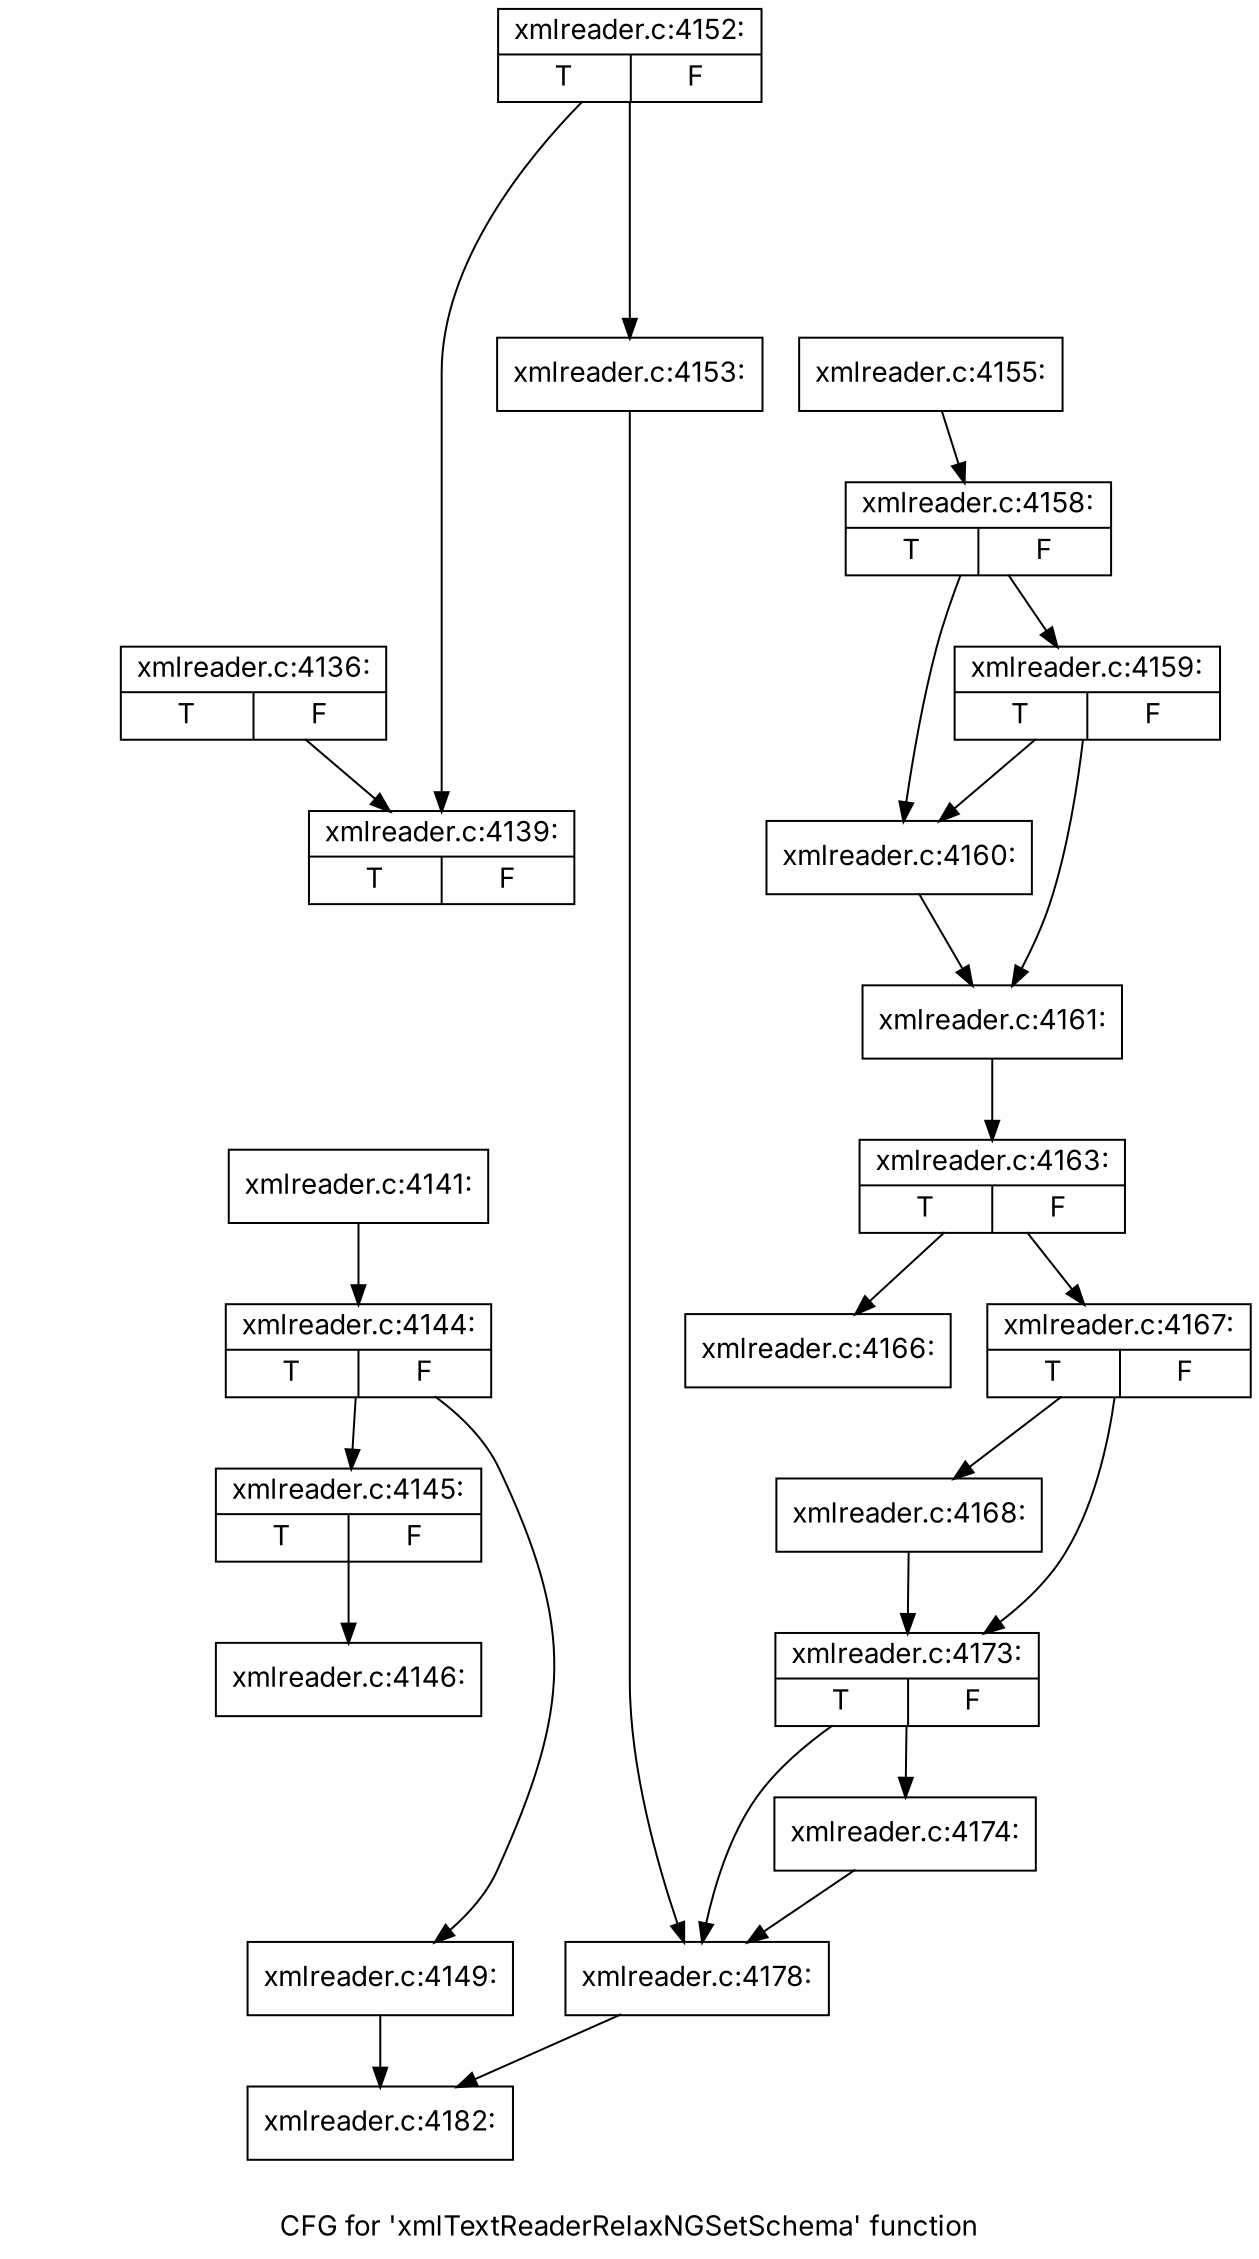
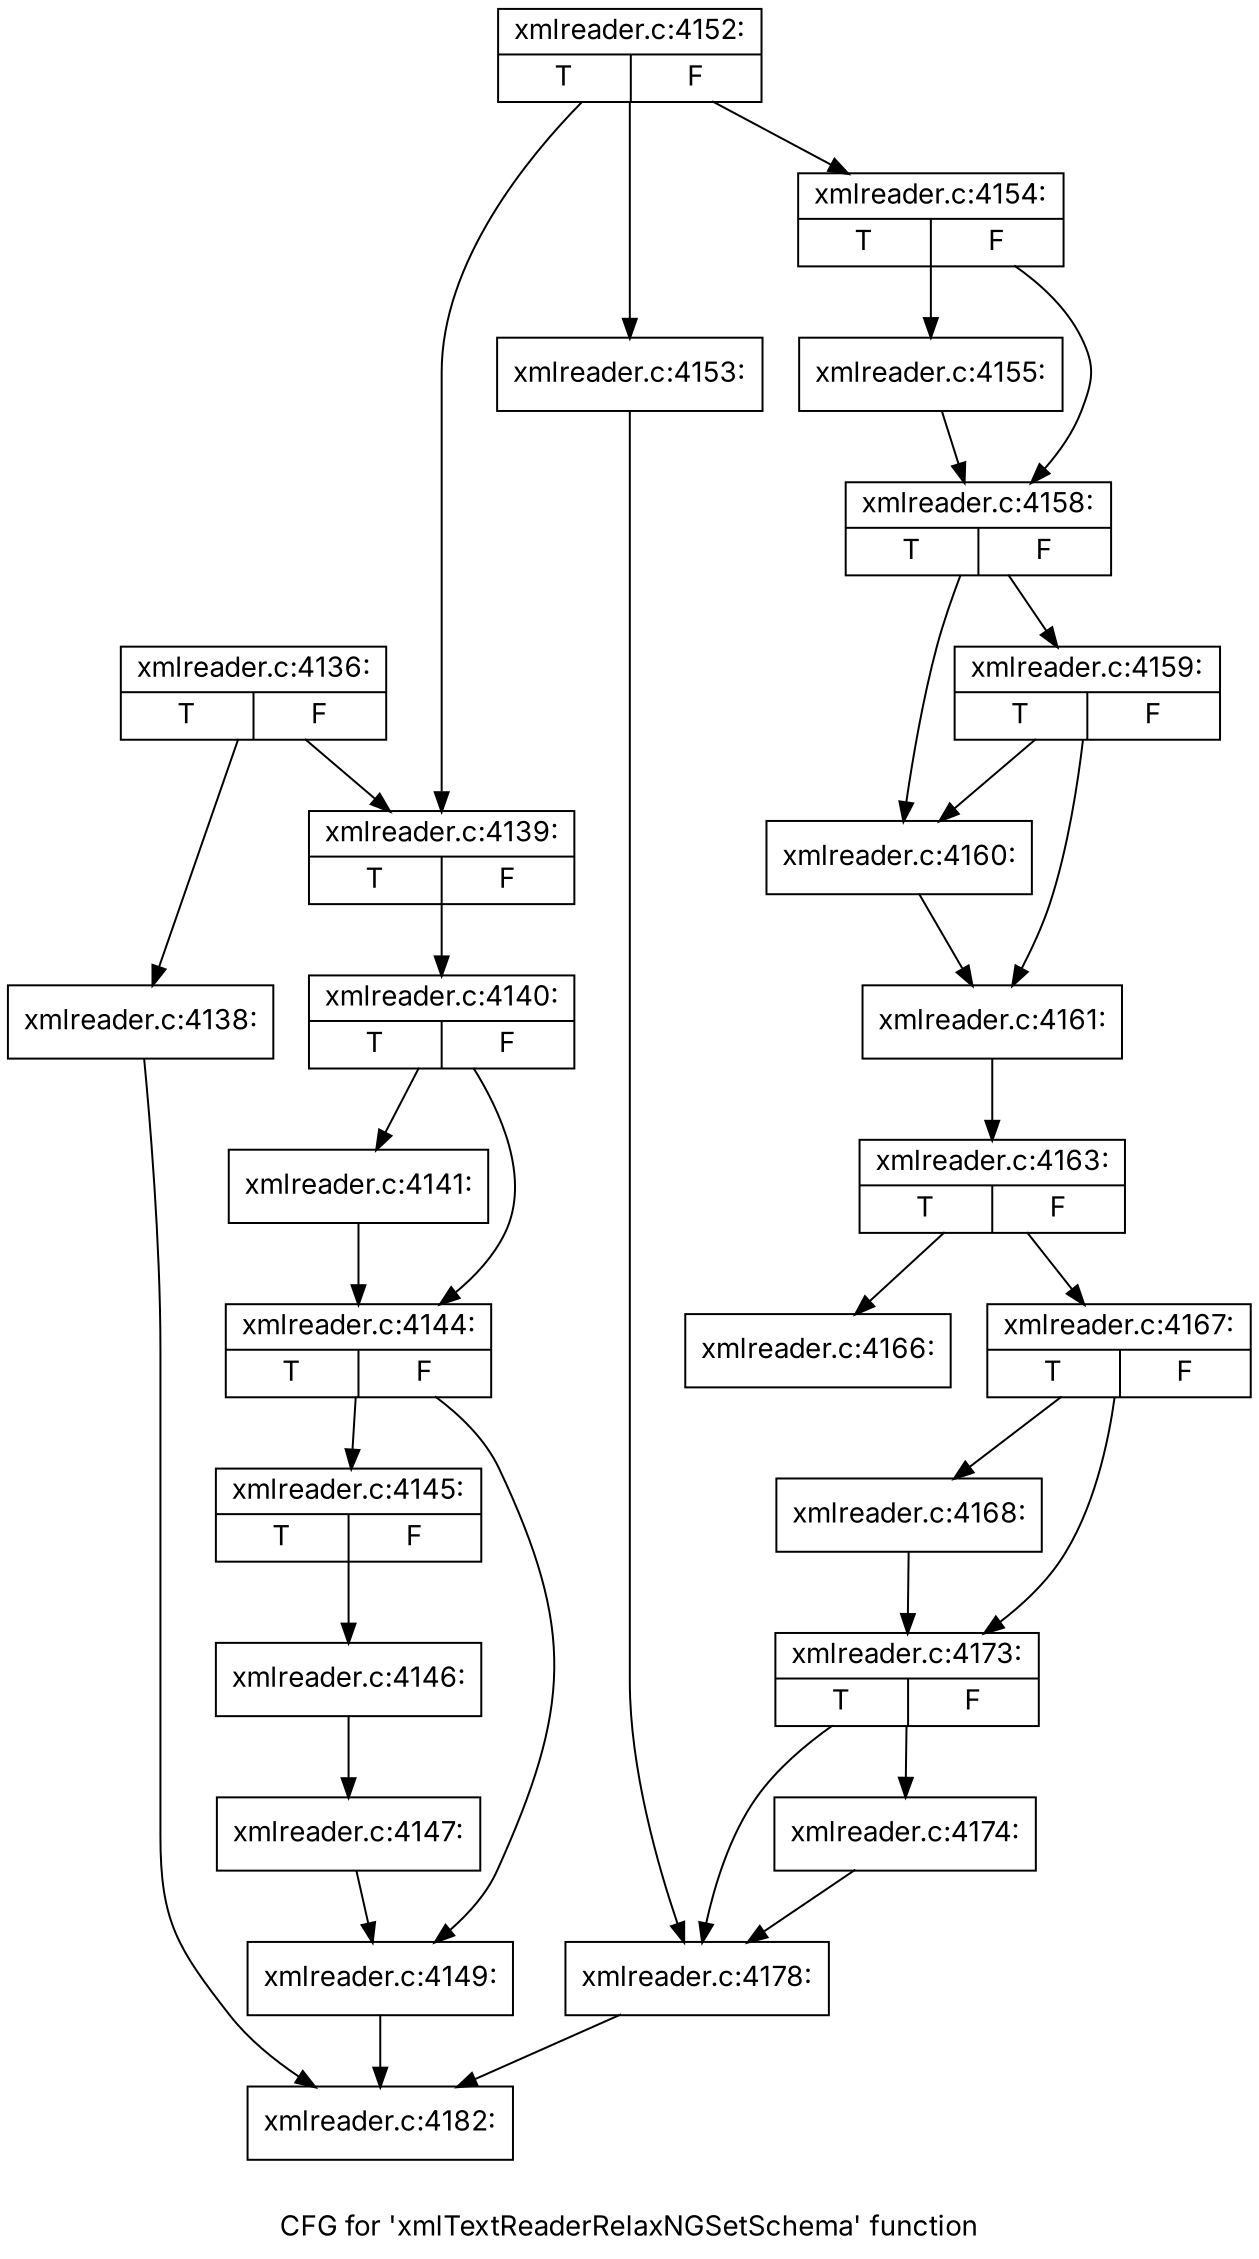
none -> (931, 220)
none -> (141, 1022)
none -> (442, 1022)
none -> (349, 1834)
